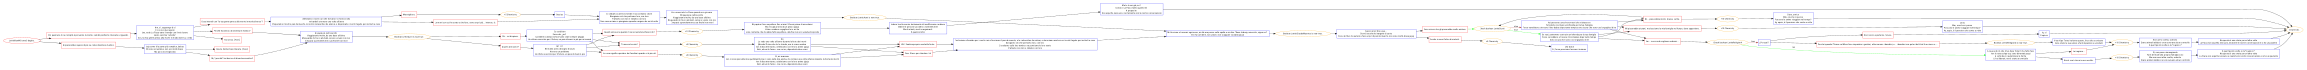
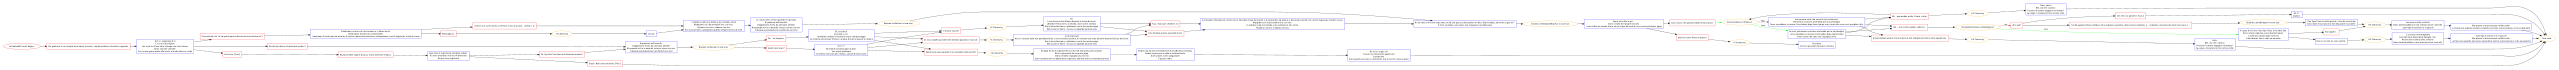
(49, 42) -> (289, 55)
(1728, 43) -> (1978, 27)
(1764, 43) -> (2017, 25)
none -> (1588, 65)
